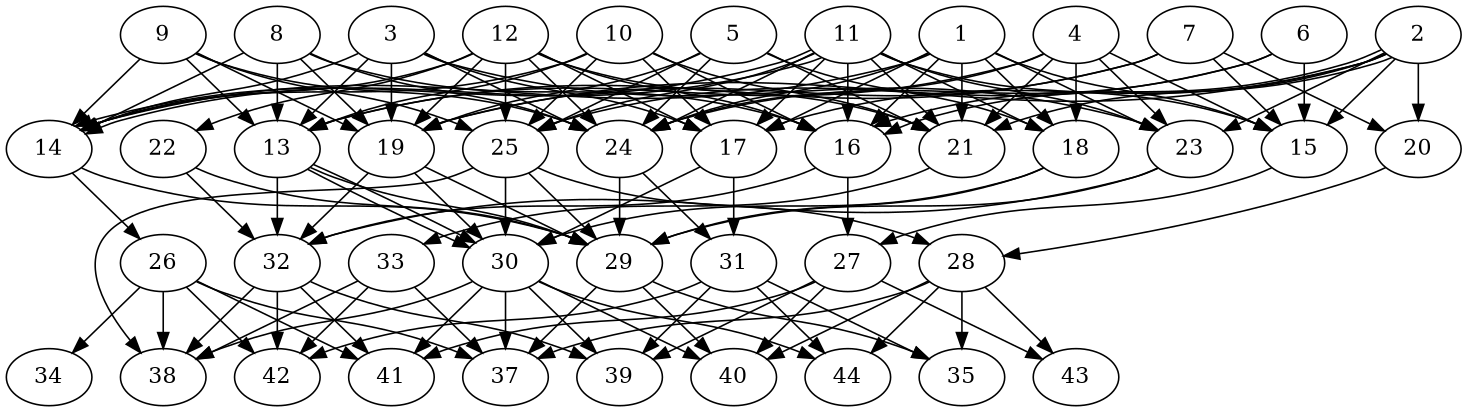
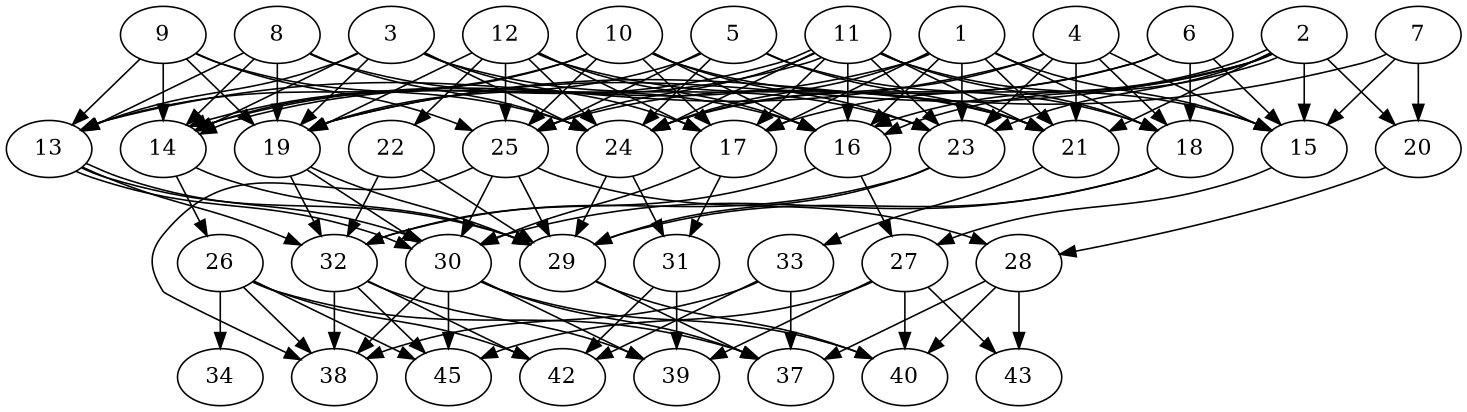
none -> (1190, 84)
(286, 91) -> none
none -> (783, 91)
(742, 92) -> none
(391, 377) -> (448, 377)
(848, 377) -> none
(962, 377) -> none
